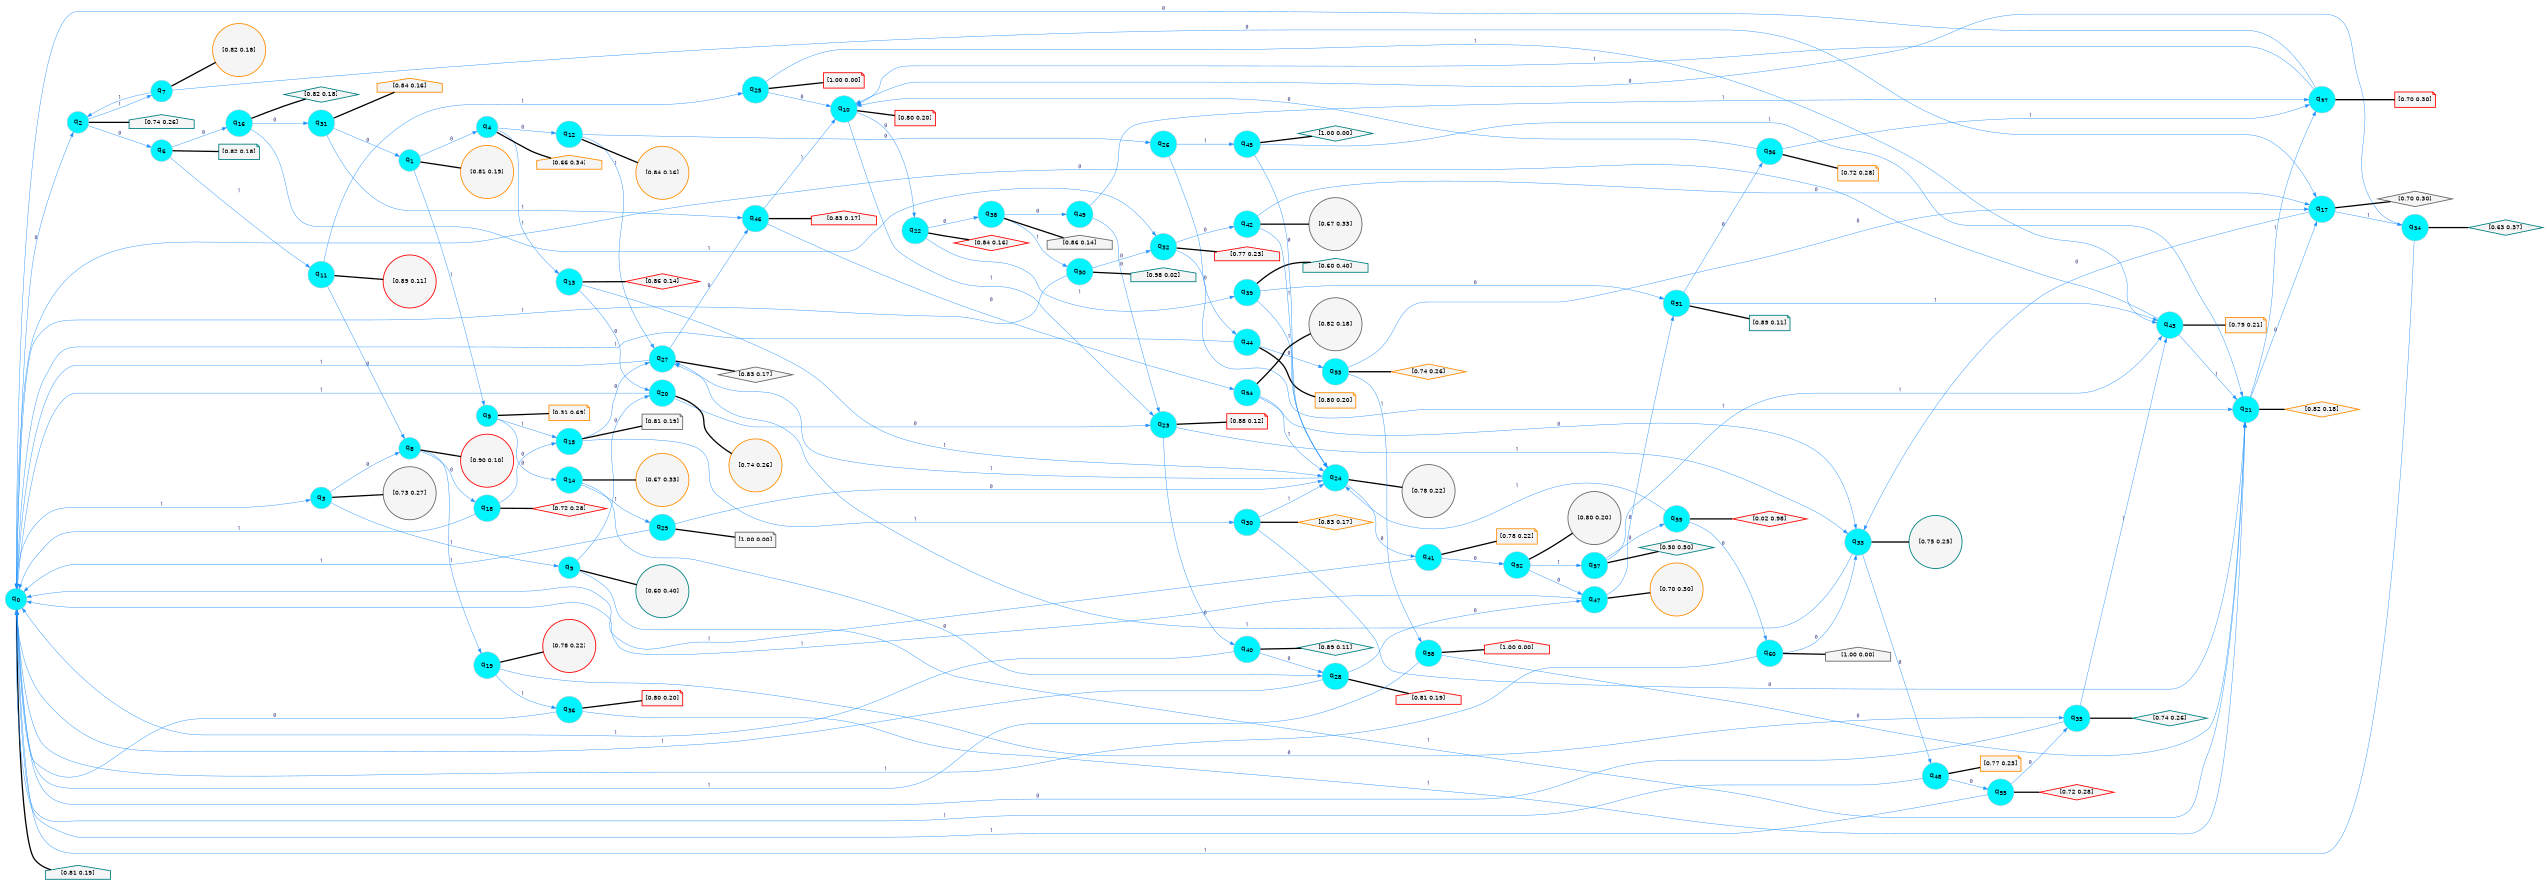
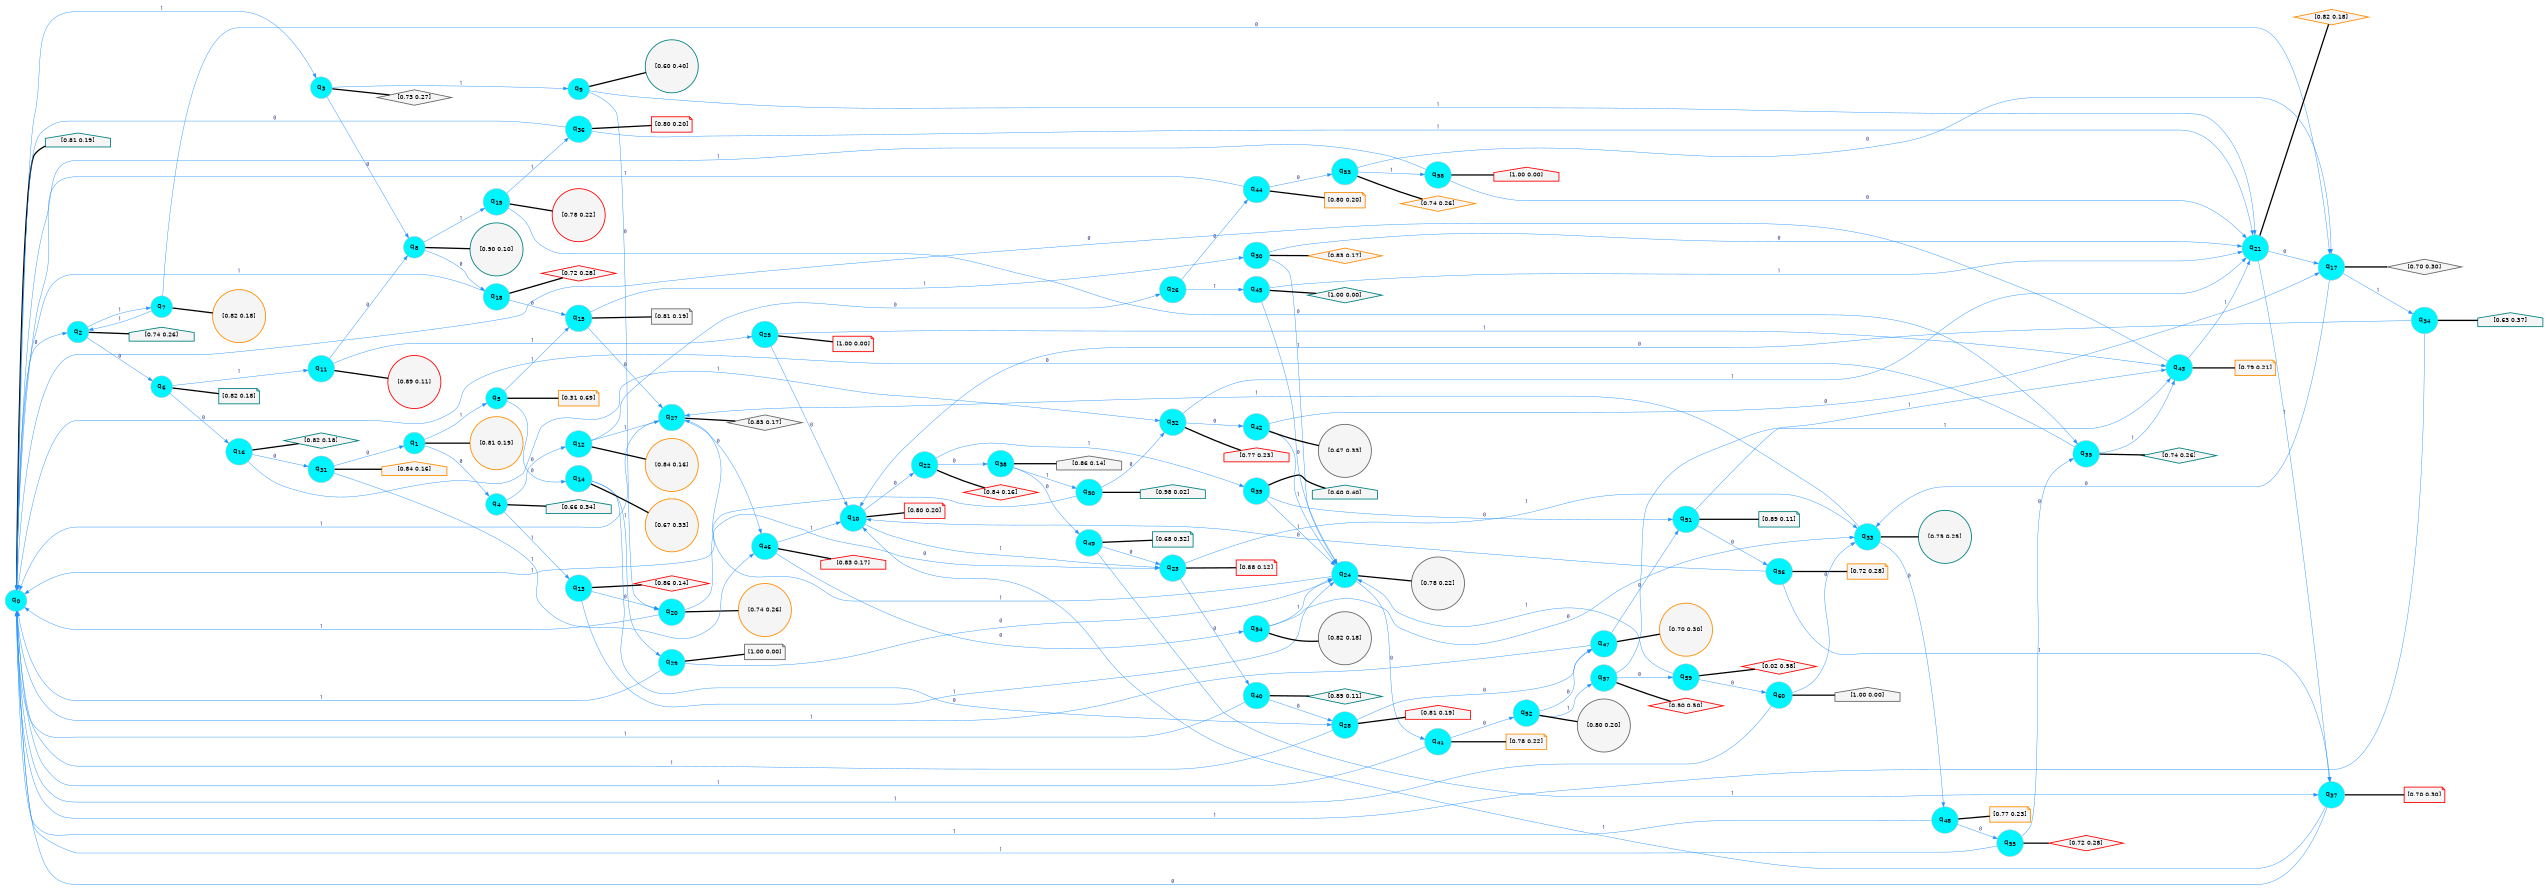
(569, 163) -> (579, 507)
(2506, 228) -> (2510, 320)
(487, 461) -> (497, 249)
(410, 493) -> (414, 98)
none -> (1173, 539)
(1677, 548) -> (1686, 706)
